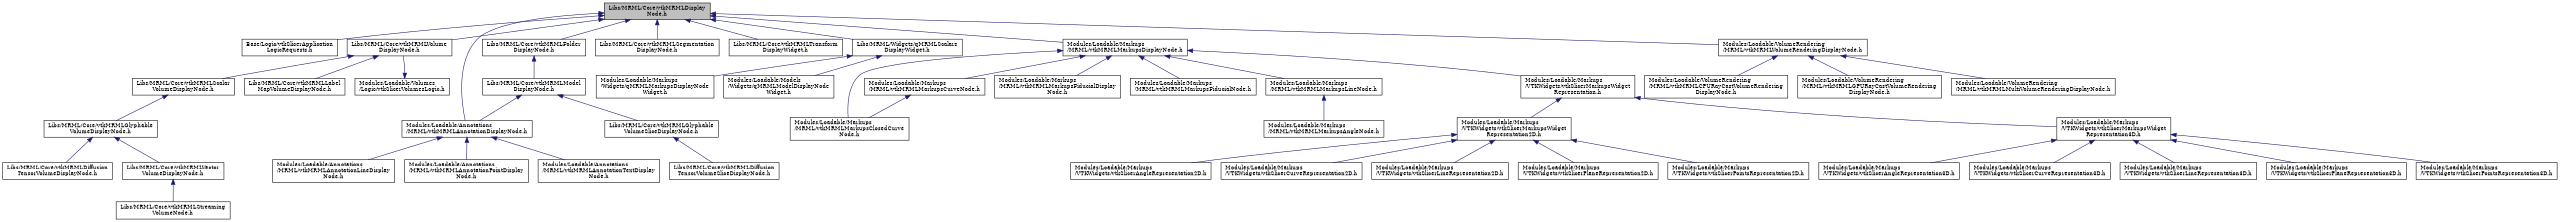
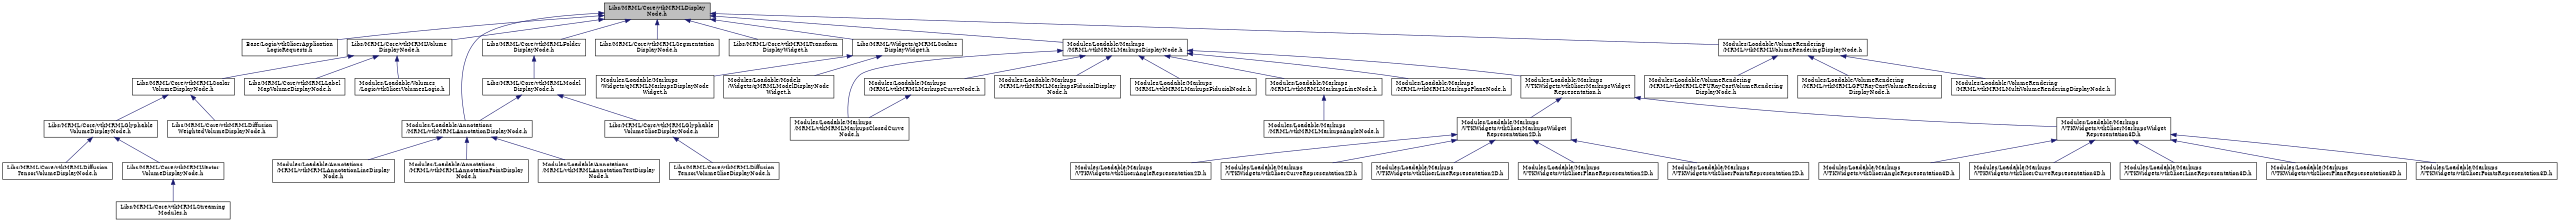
(404, 64) -> (397, 70)
none -> (1451, 87)
none -> (222, 129)
(173, 210) -> (173, 210)
